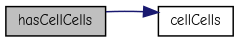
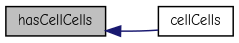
(125, 11) -> (140, 31)
